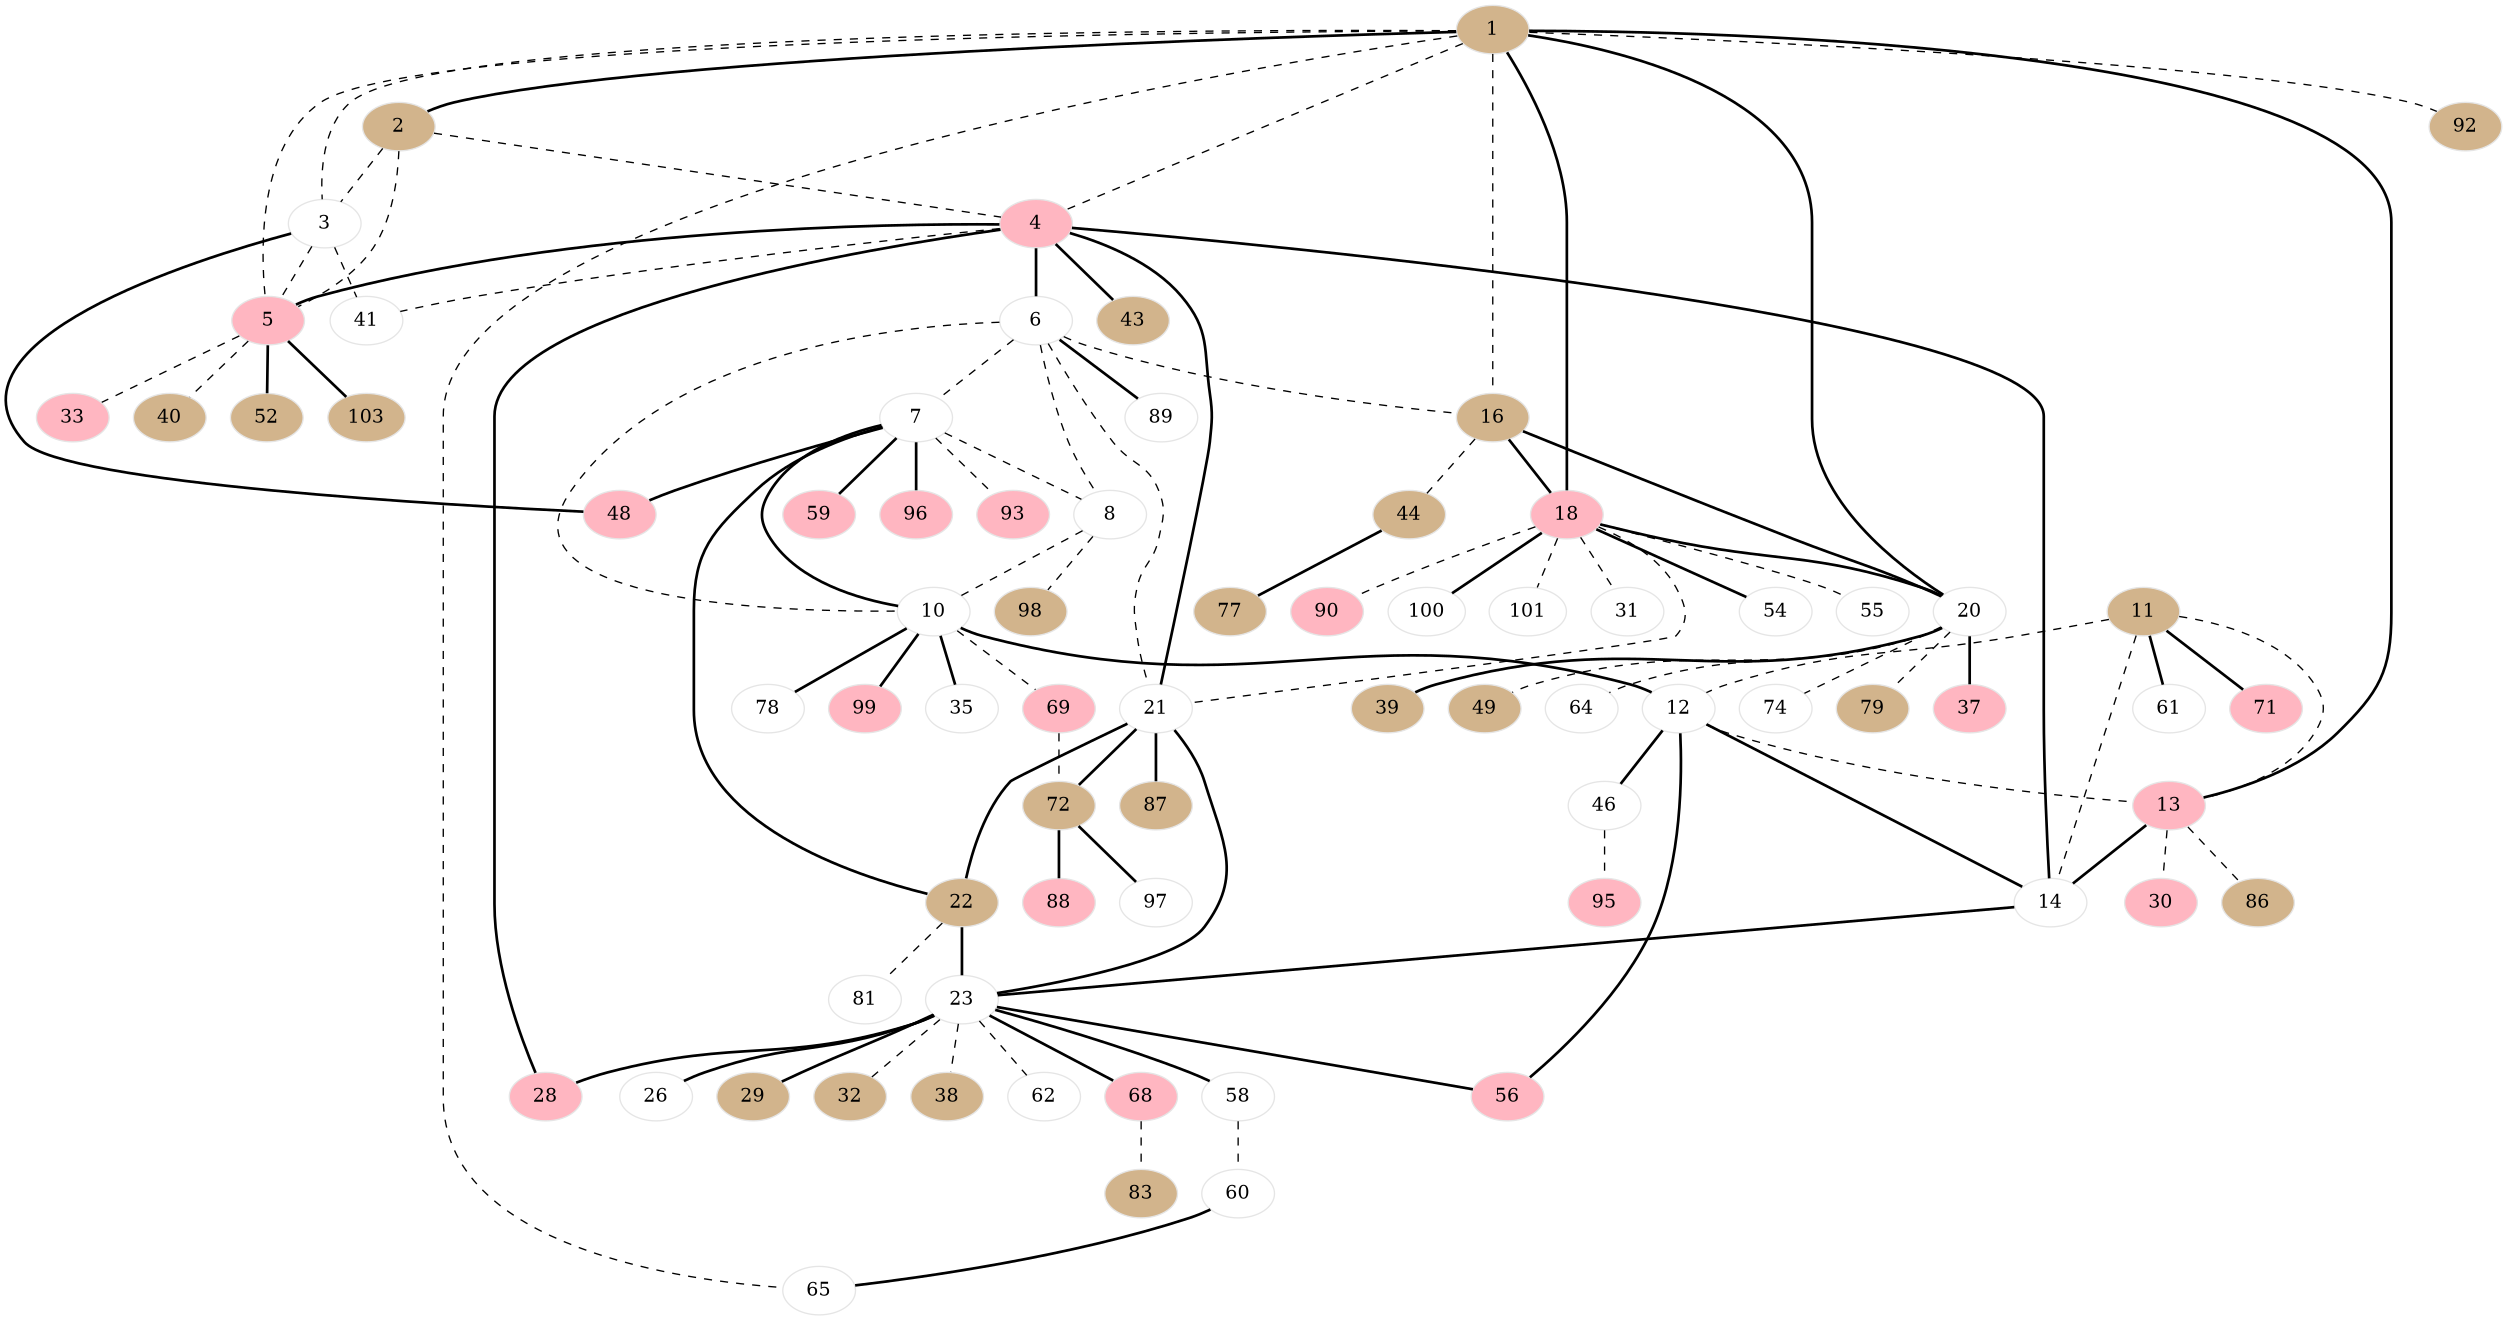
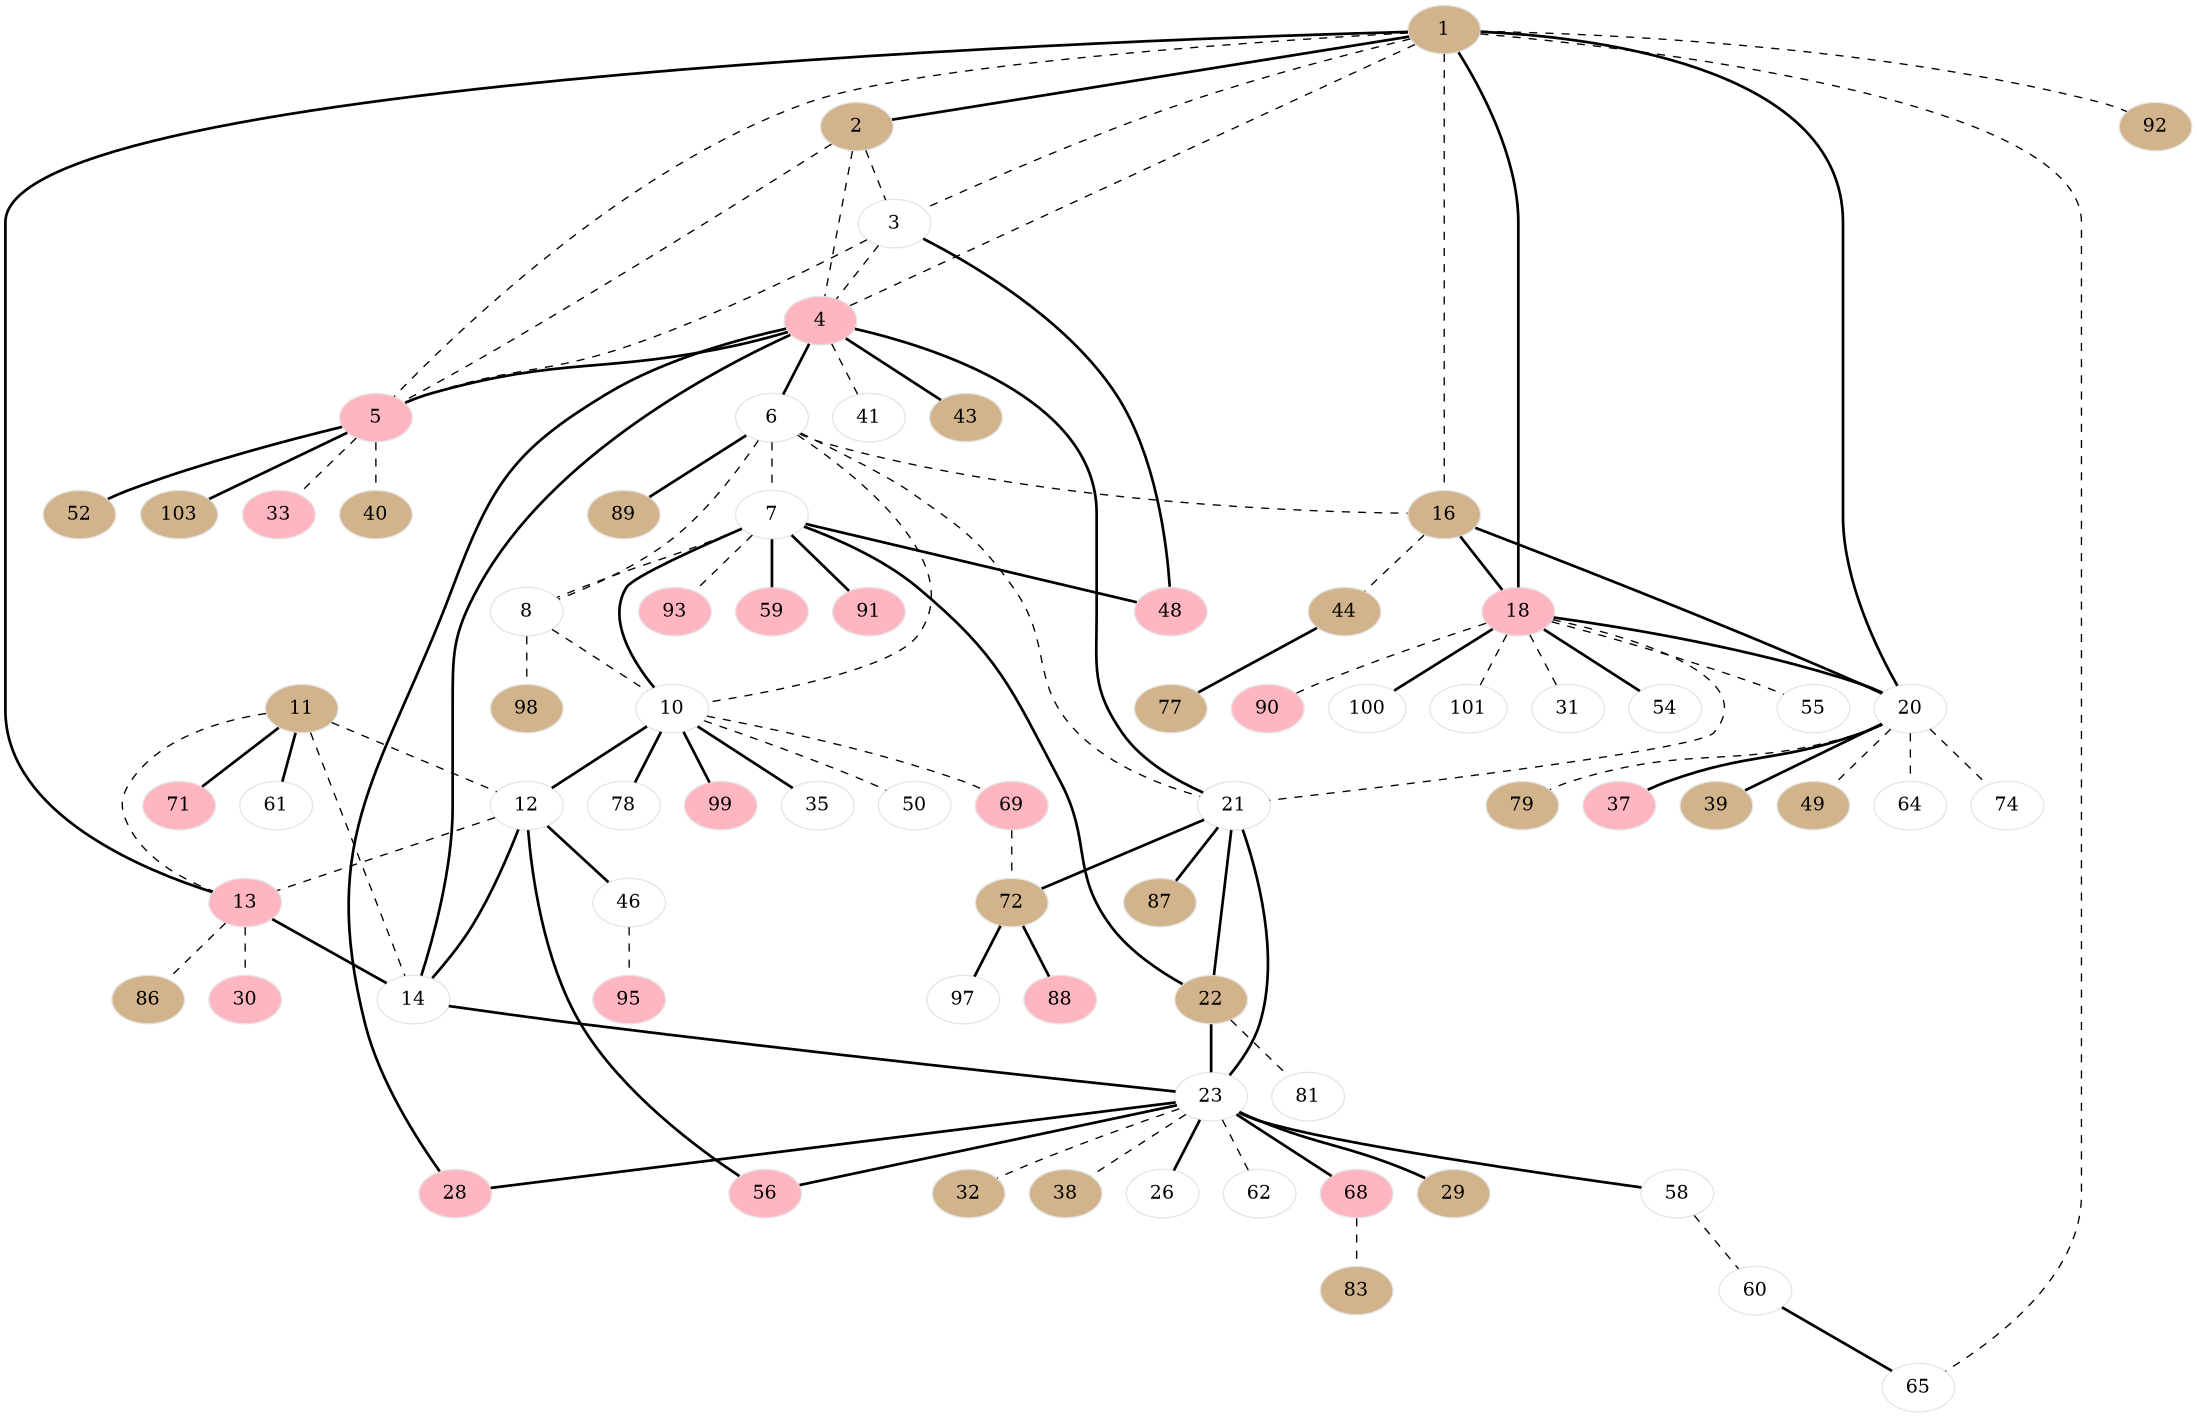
(343, 267) -> (857, 272)
(1161, 418) -> (624, 515)
(916, 515) -> (869, 612)
none -> (915, 806)
